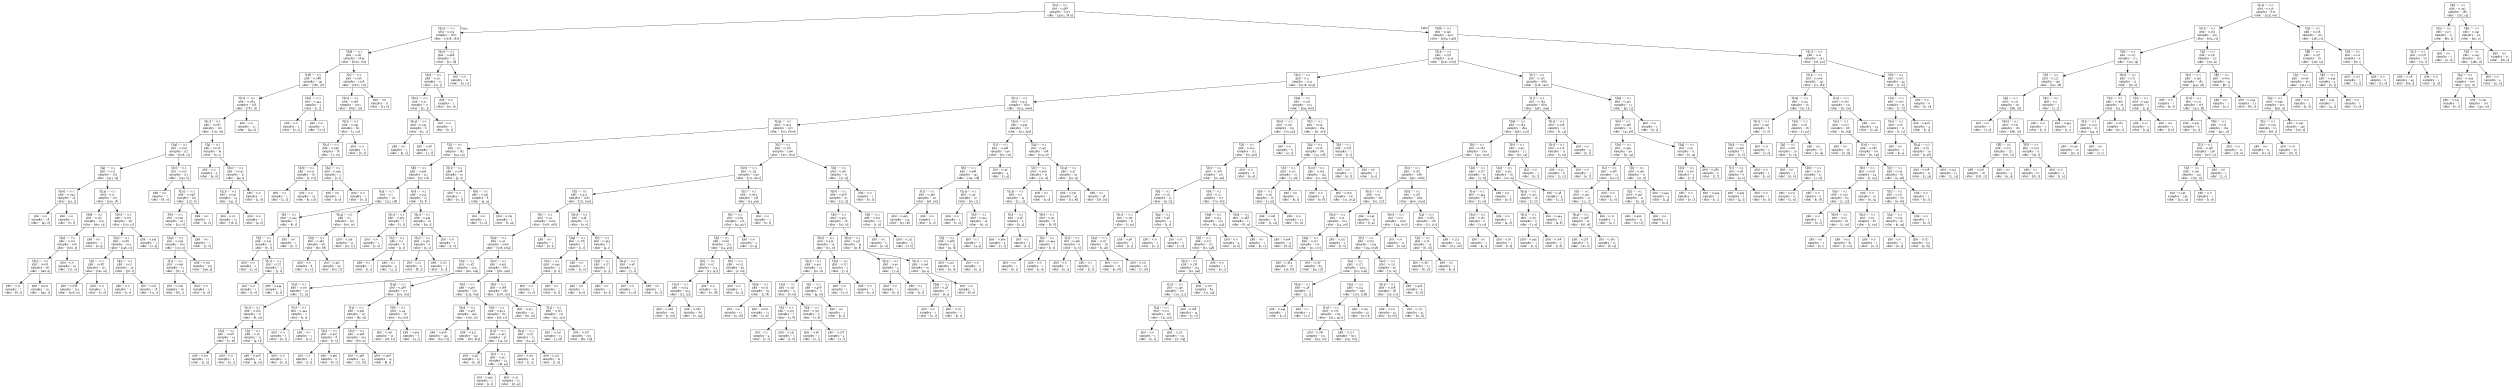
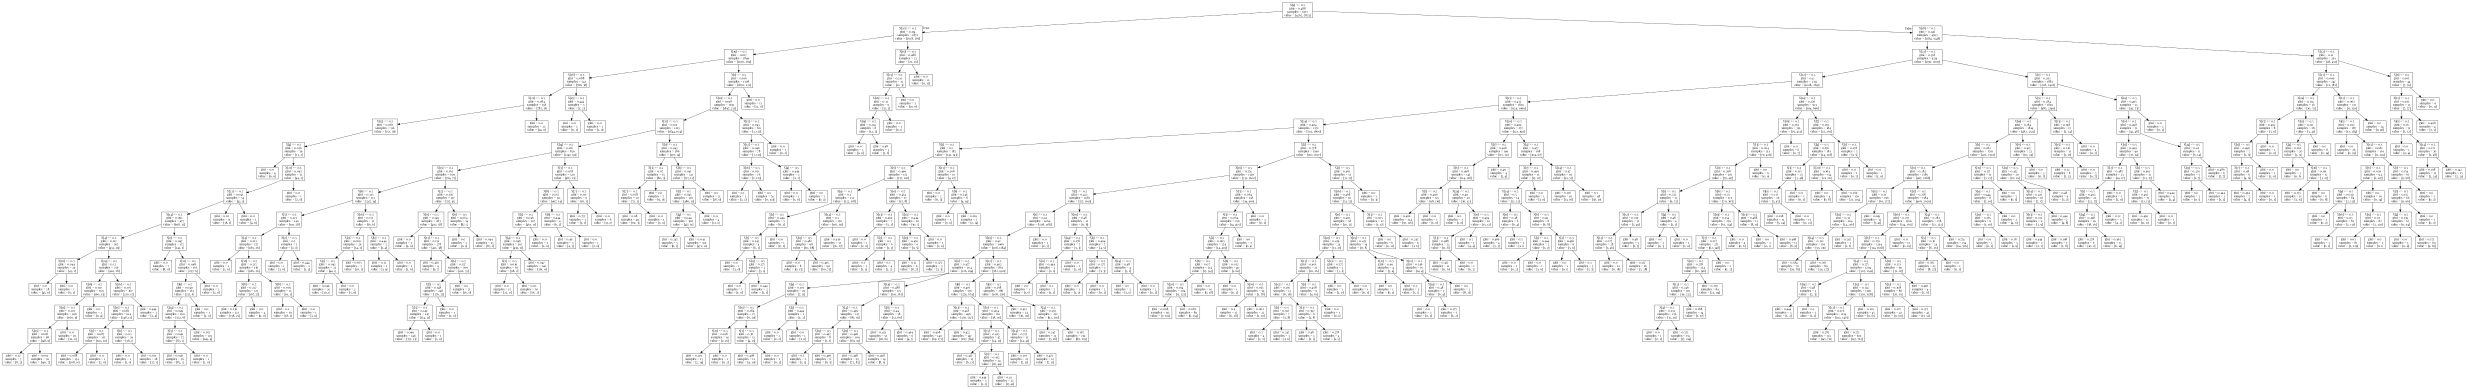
none -> (670, 127)
(196, 138) -> (207, 207)
